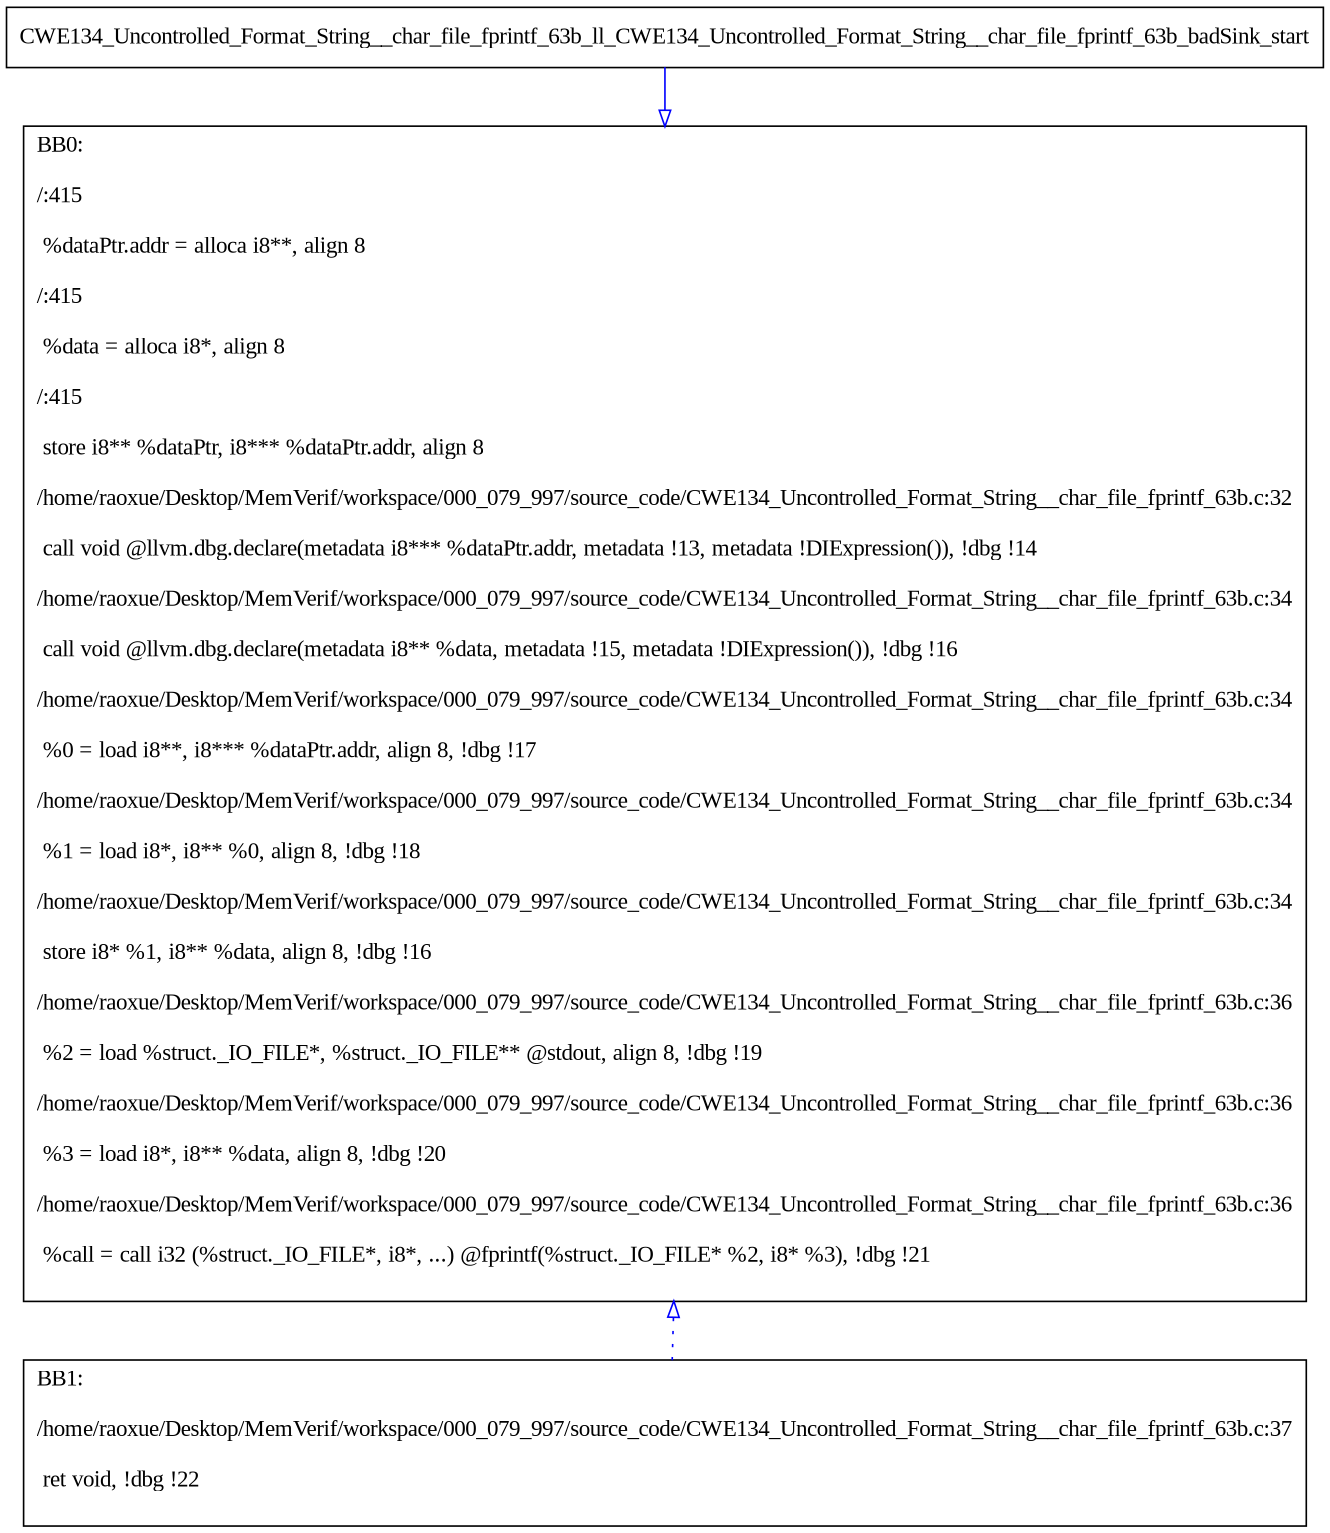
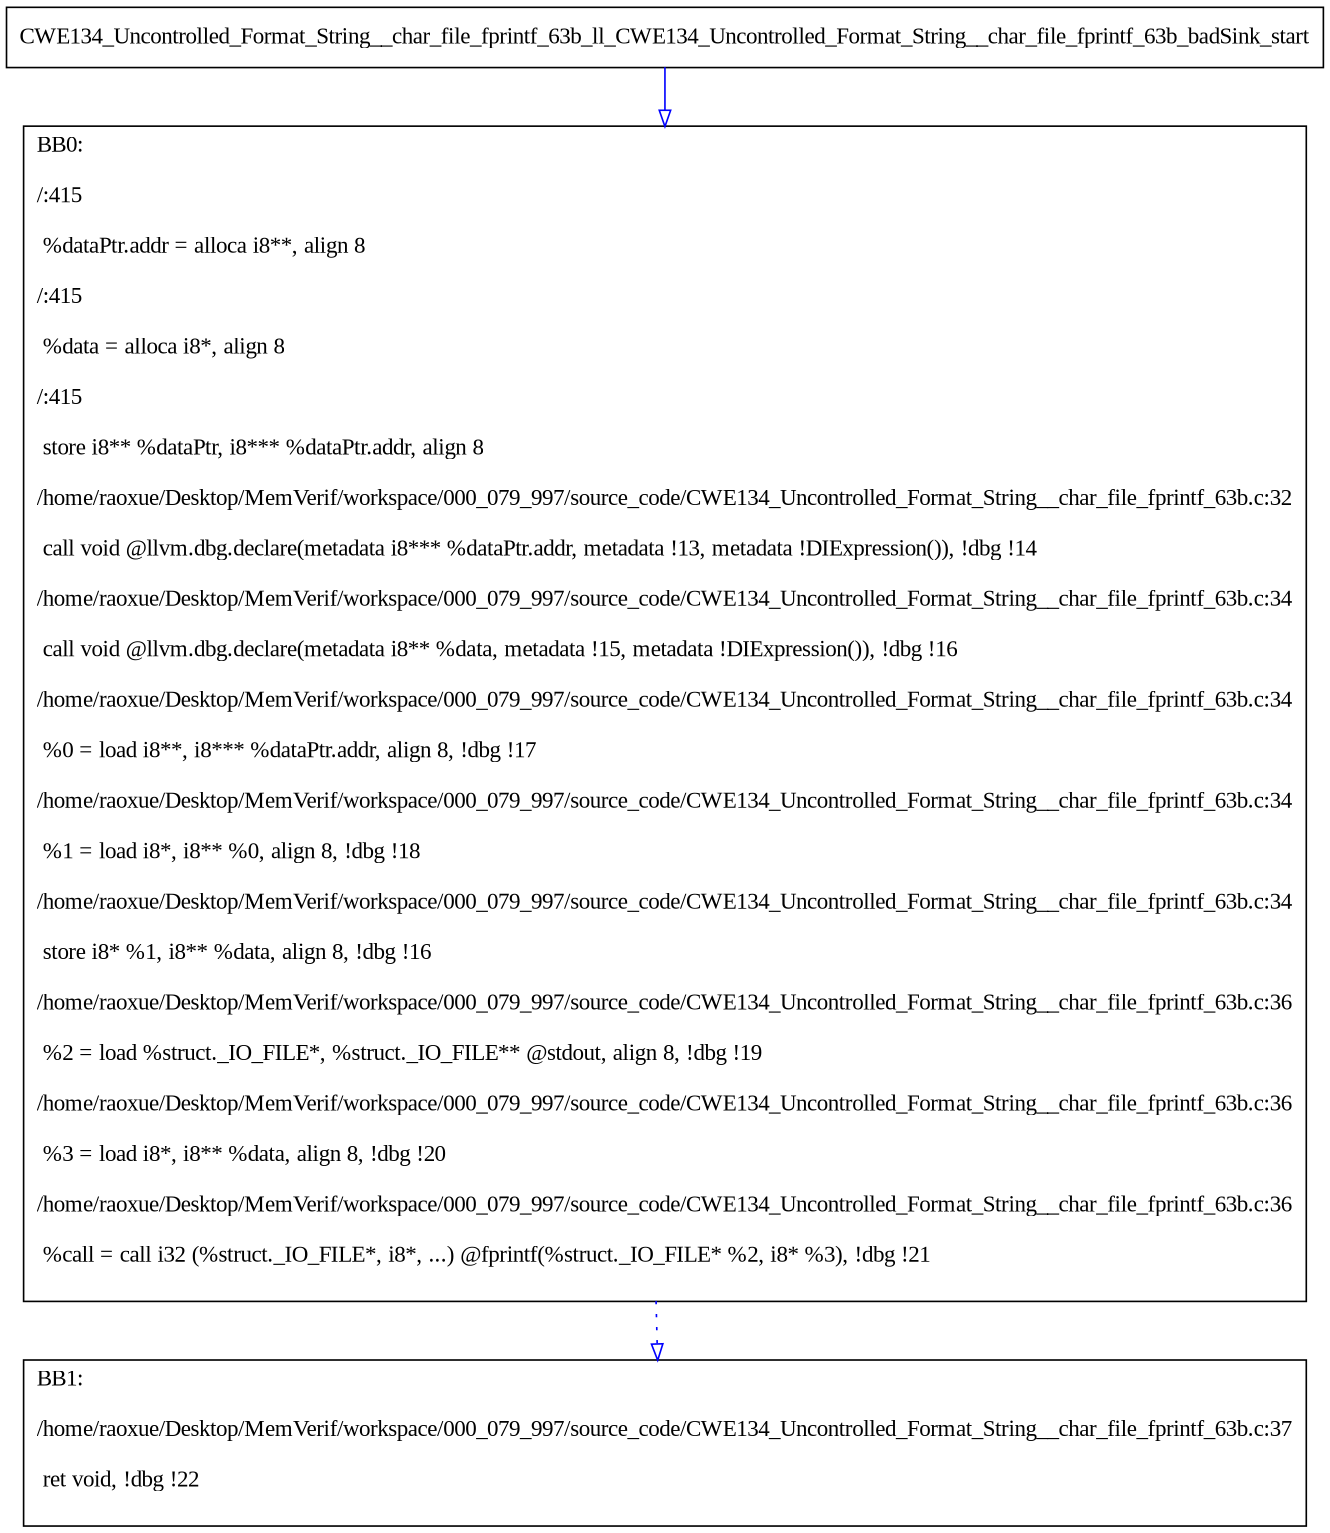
(673, 1339) -> (657, 1322)
